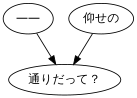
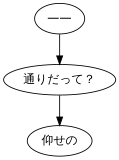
(85, 45) -> (60, 106)
